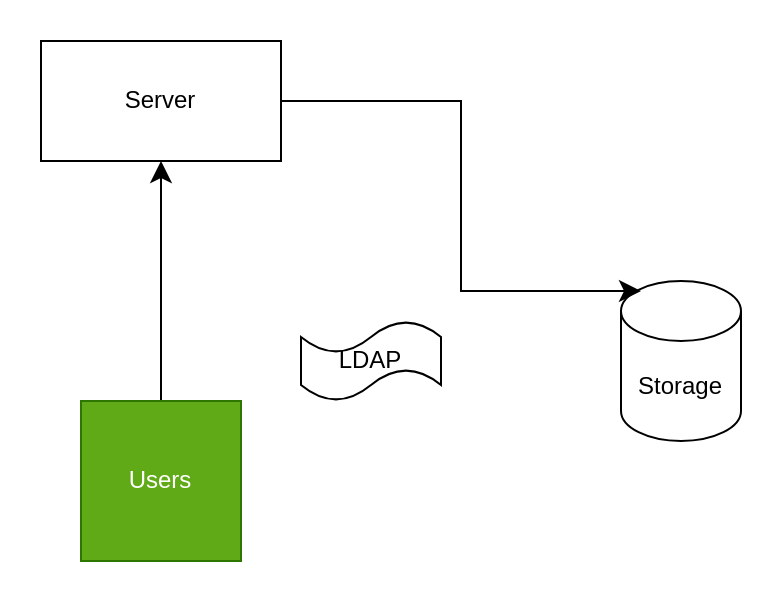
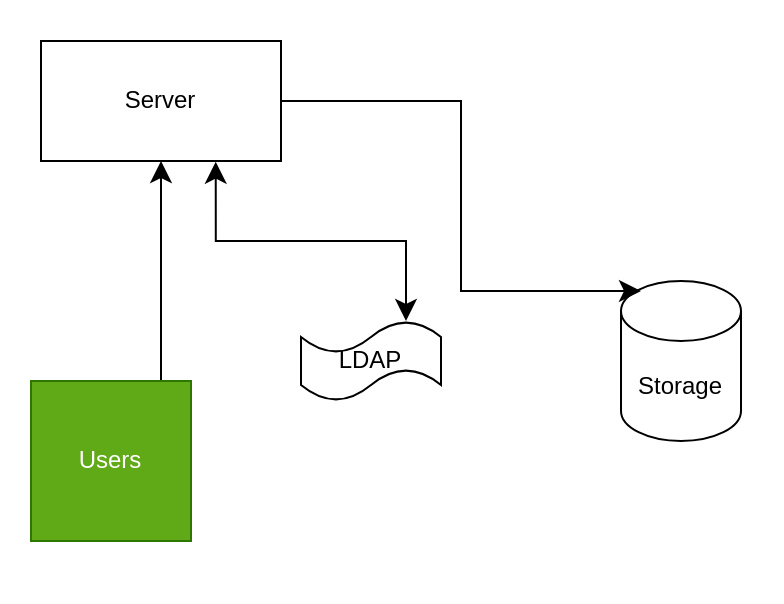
none -> (311, 241)
(161, 481) -> (111, 461)
